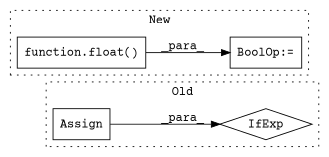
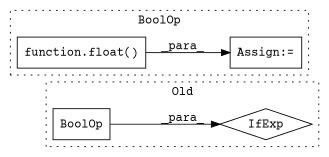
(159, 20) -> (159, 20)
(266, 53) -> (266, 53)
(82, 124) -> (82, 124)
